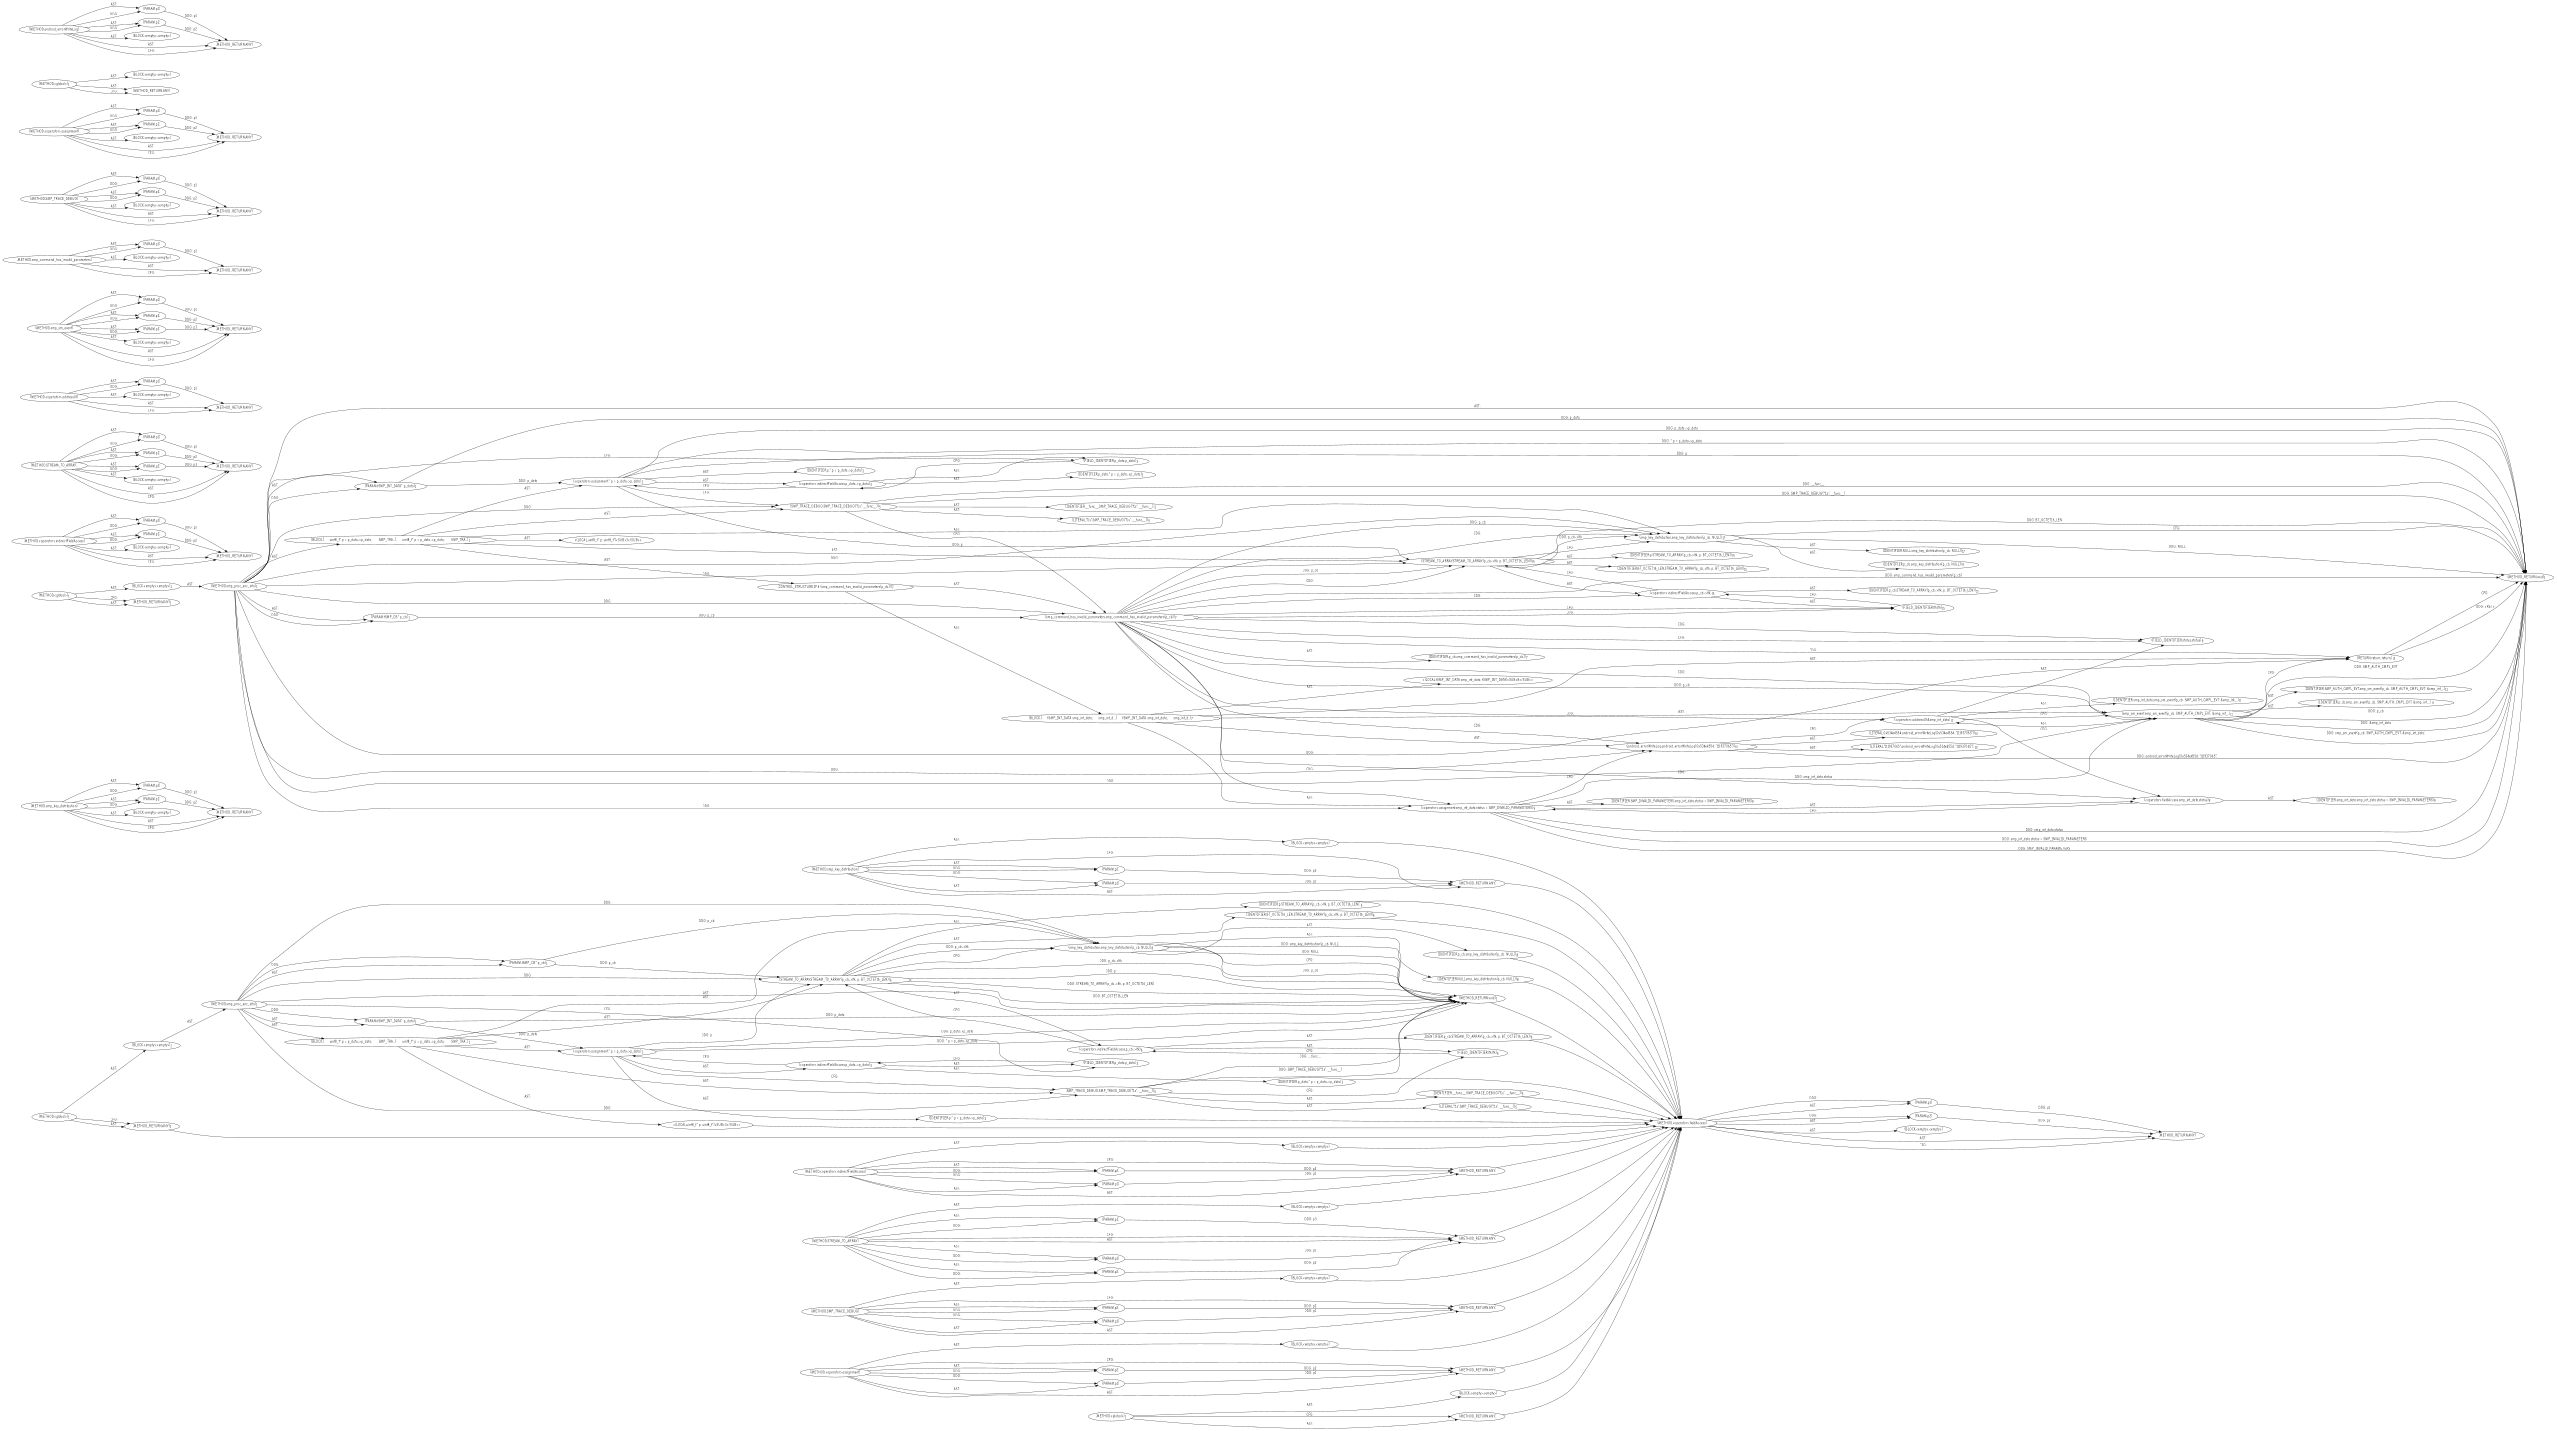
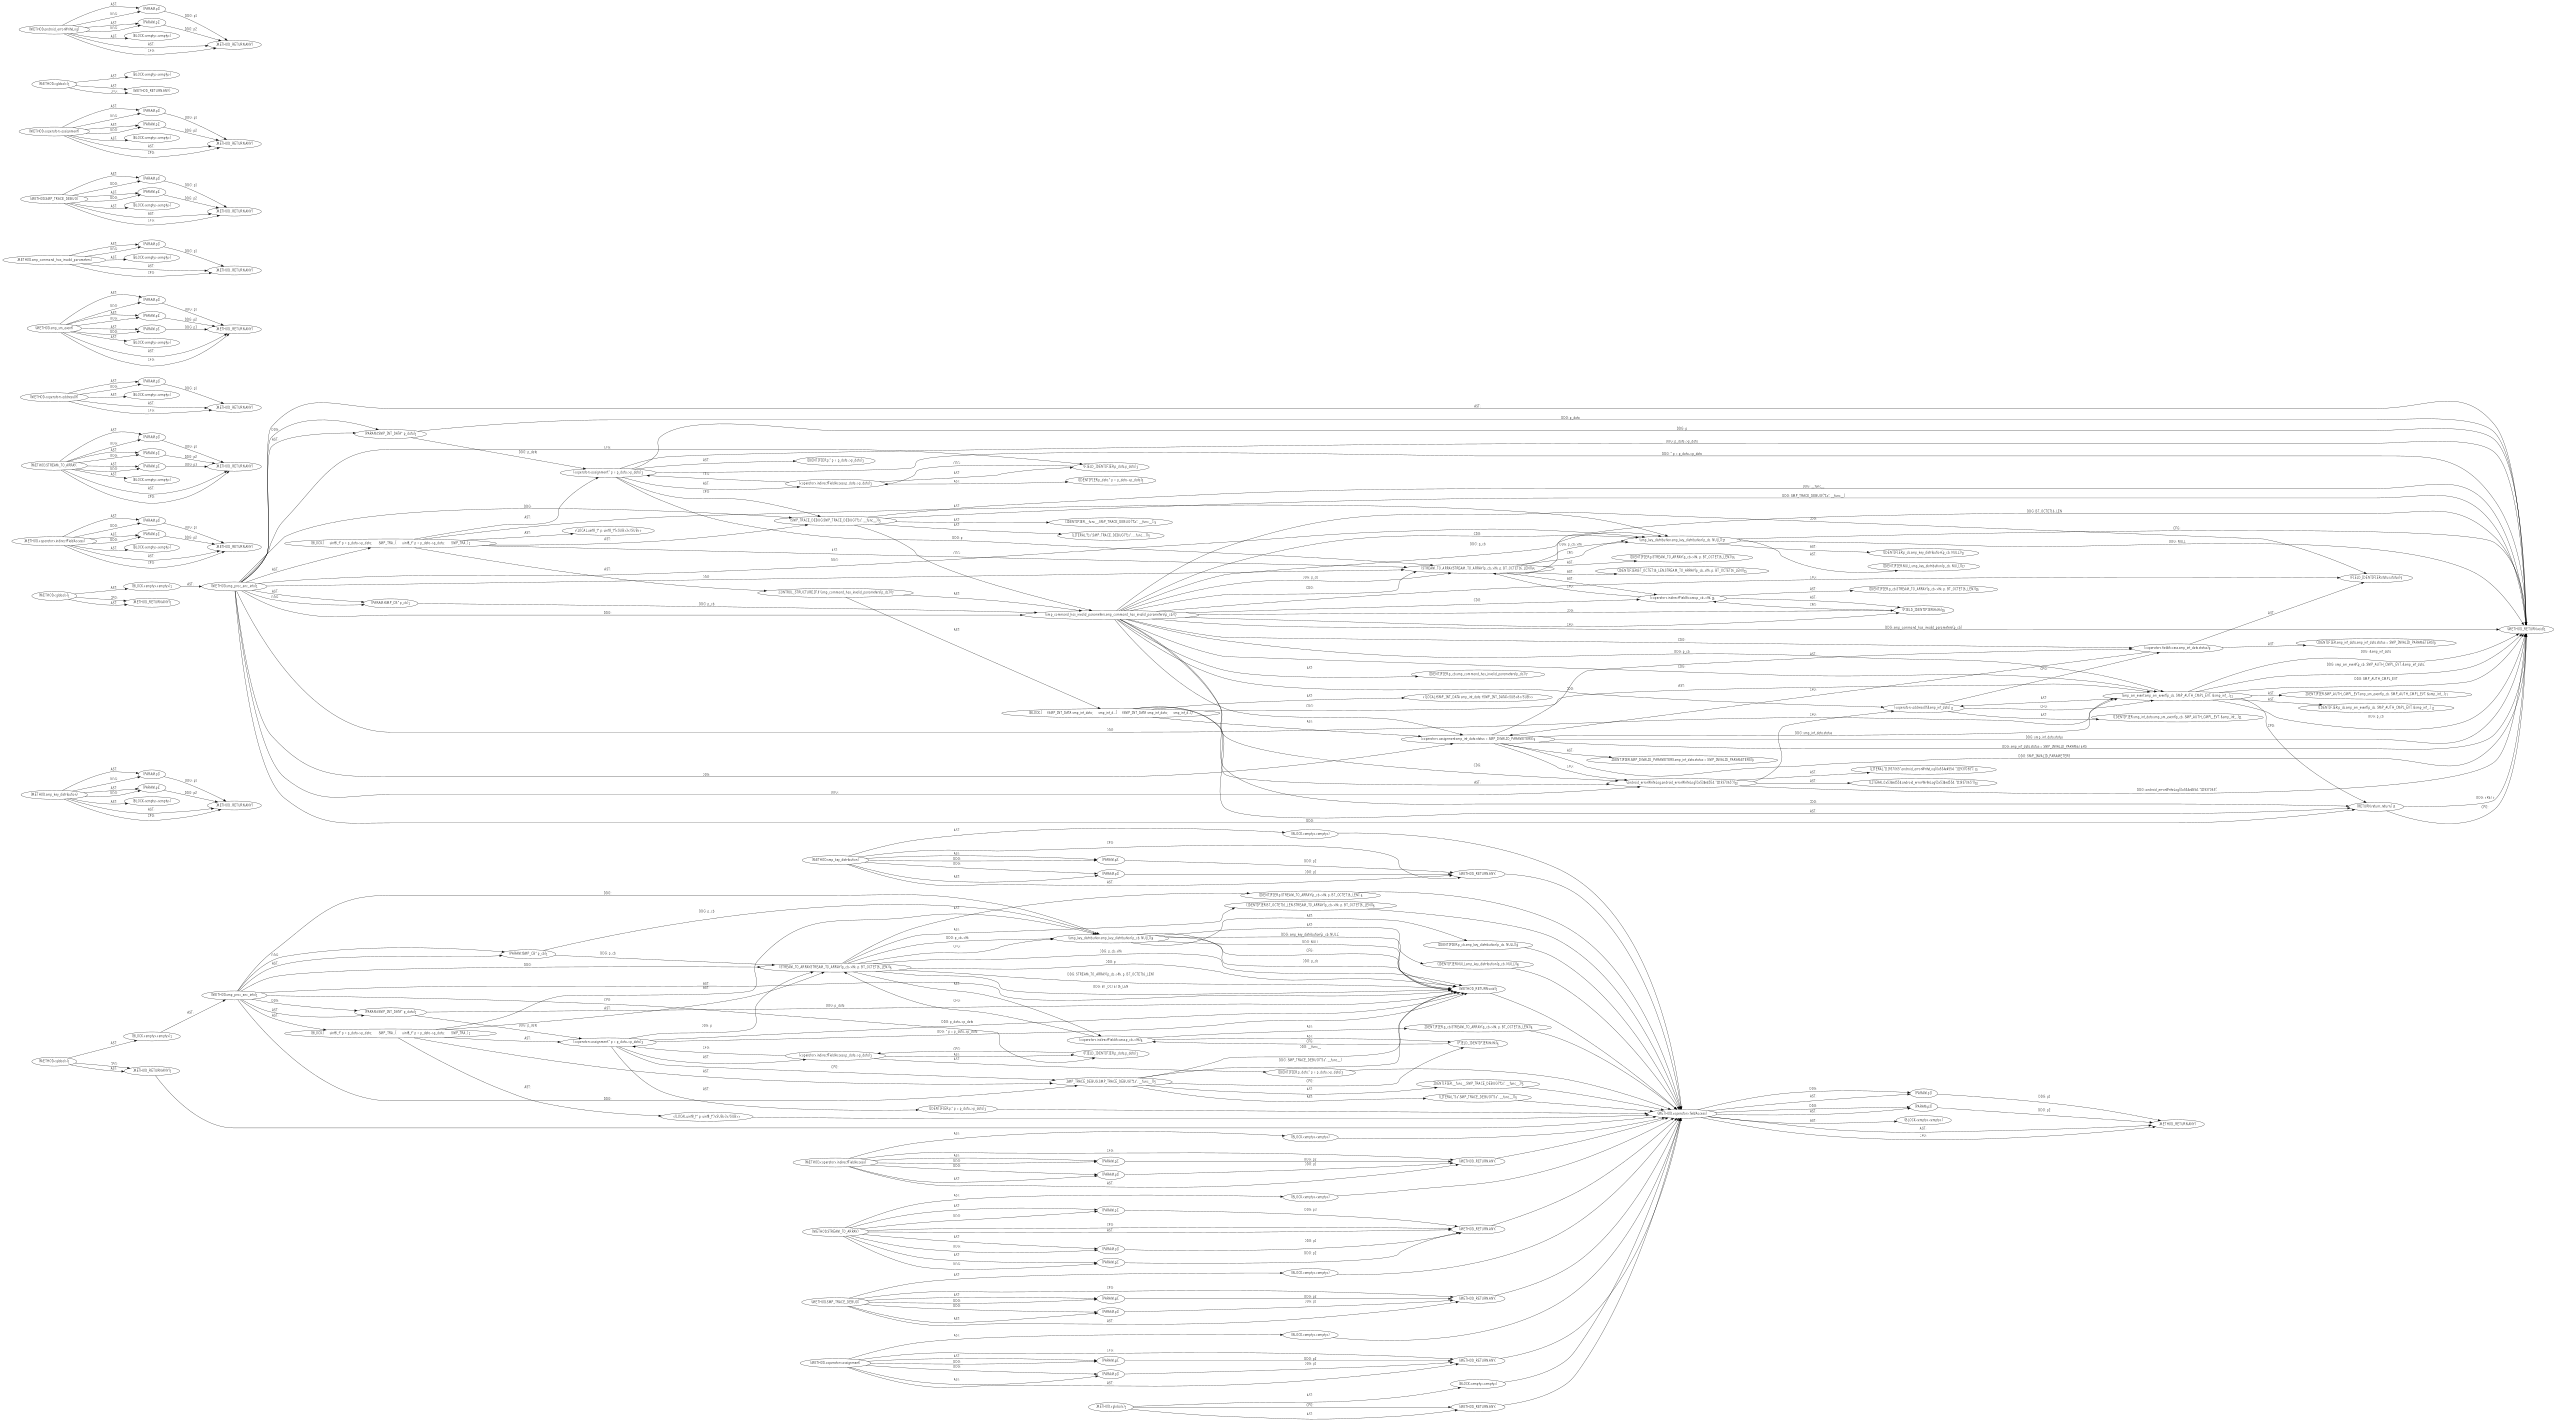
(2049, 681) -> (2276, 614)
